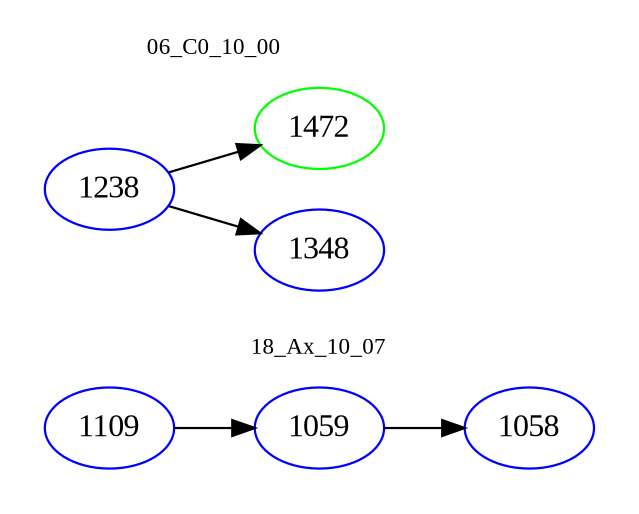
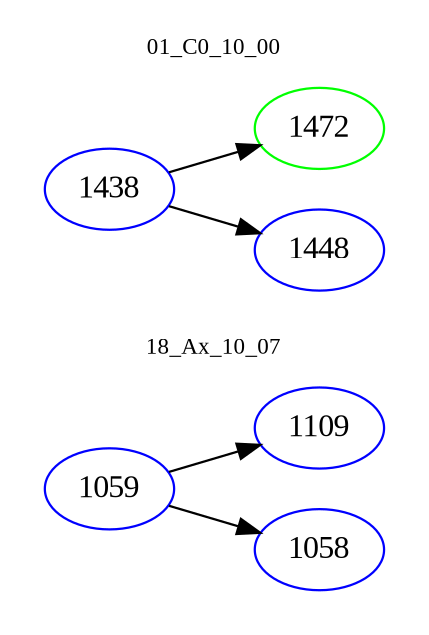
(214, 48) -> (214, 48)
(109, 189) -> (109, 189)
(319, 250) -> (319, 250)
(203, 428) -> (203, 462)
